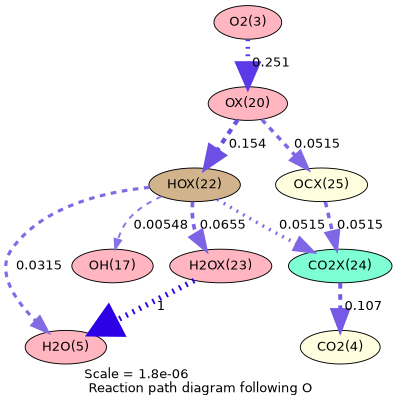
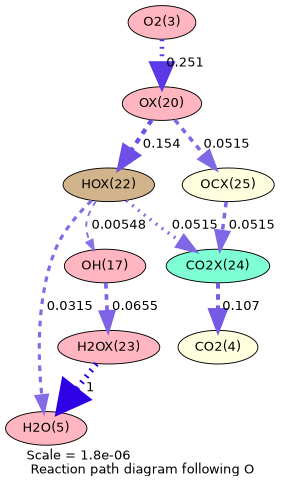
(193, 218) -> (106, 297)
